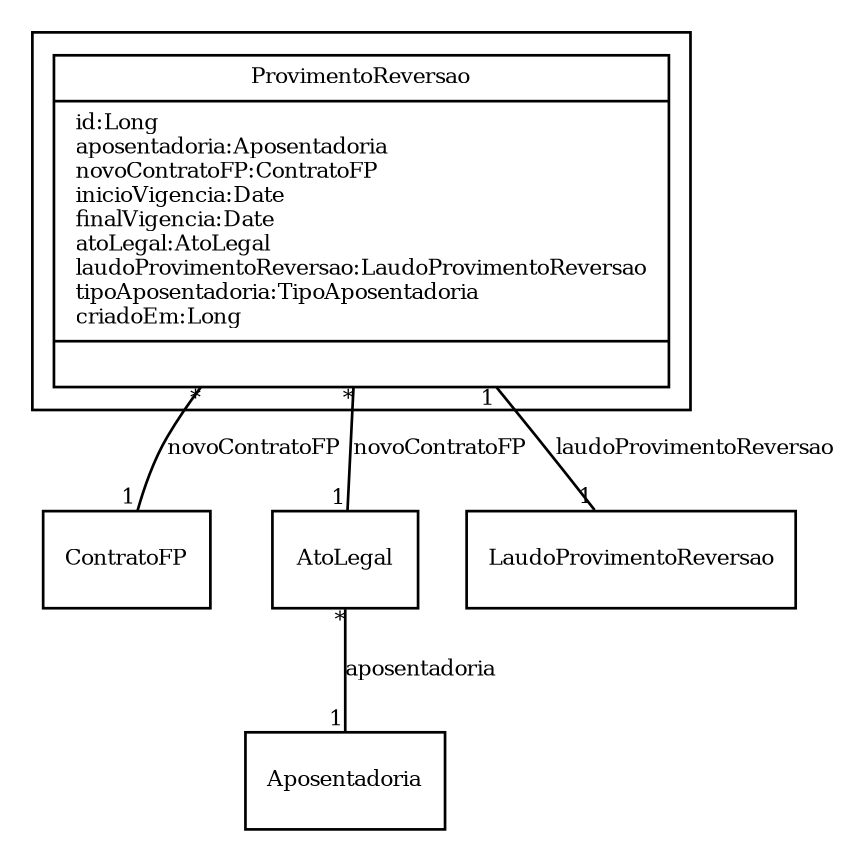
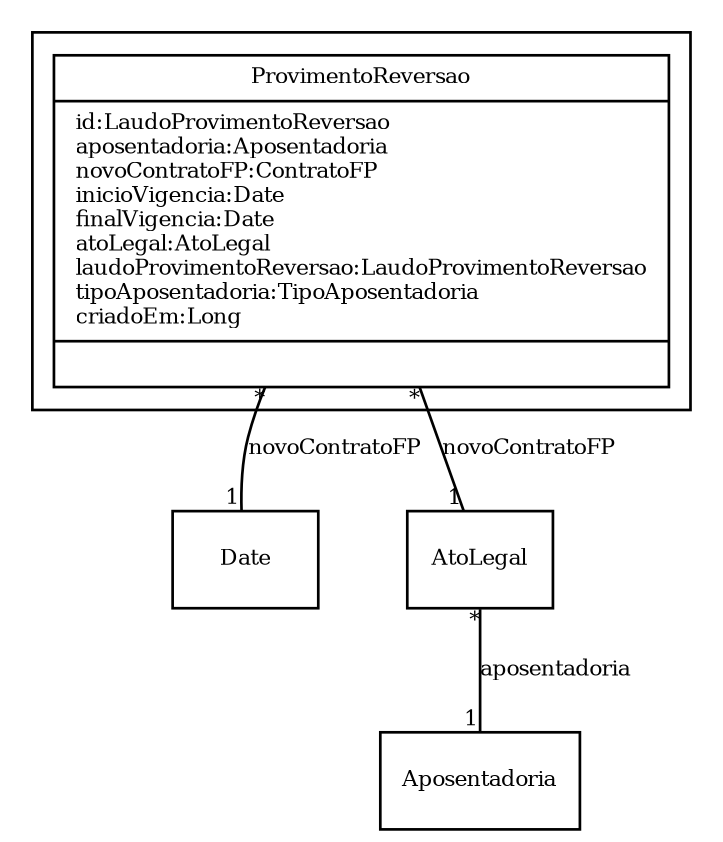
(117, 123) -> (233, 123)
(127, 560) -> (245, 560)
(631, 560) -> none
